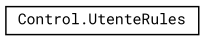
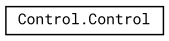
(102, 21) -> (85, 21)
